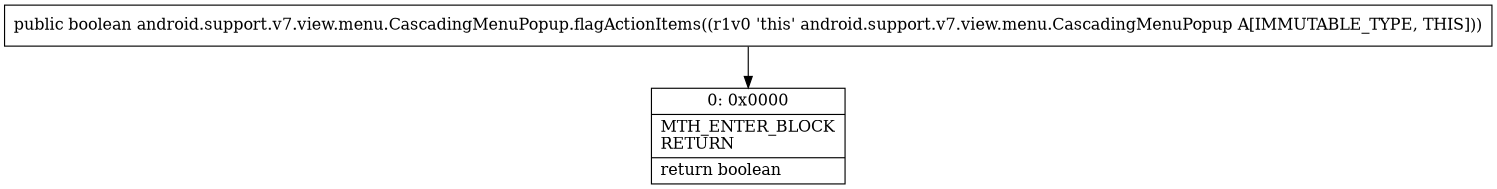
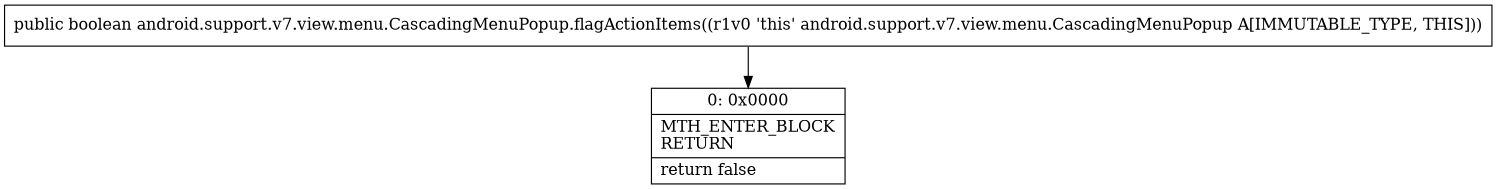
(721, 170) -> (709, 170)
